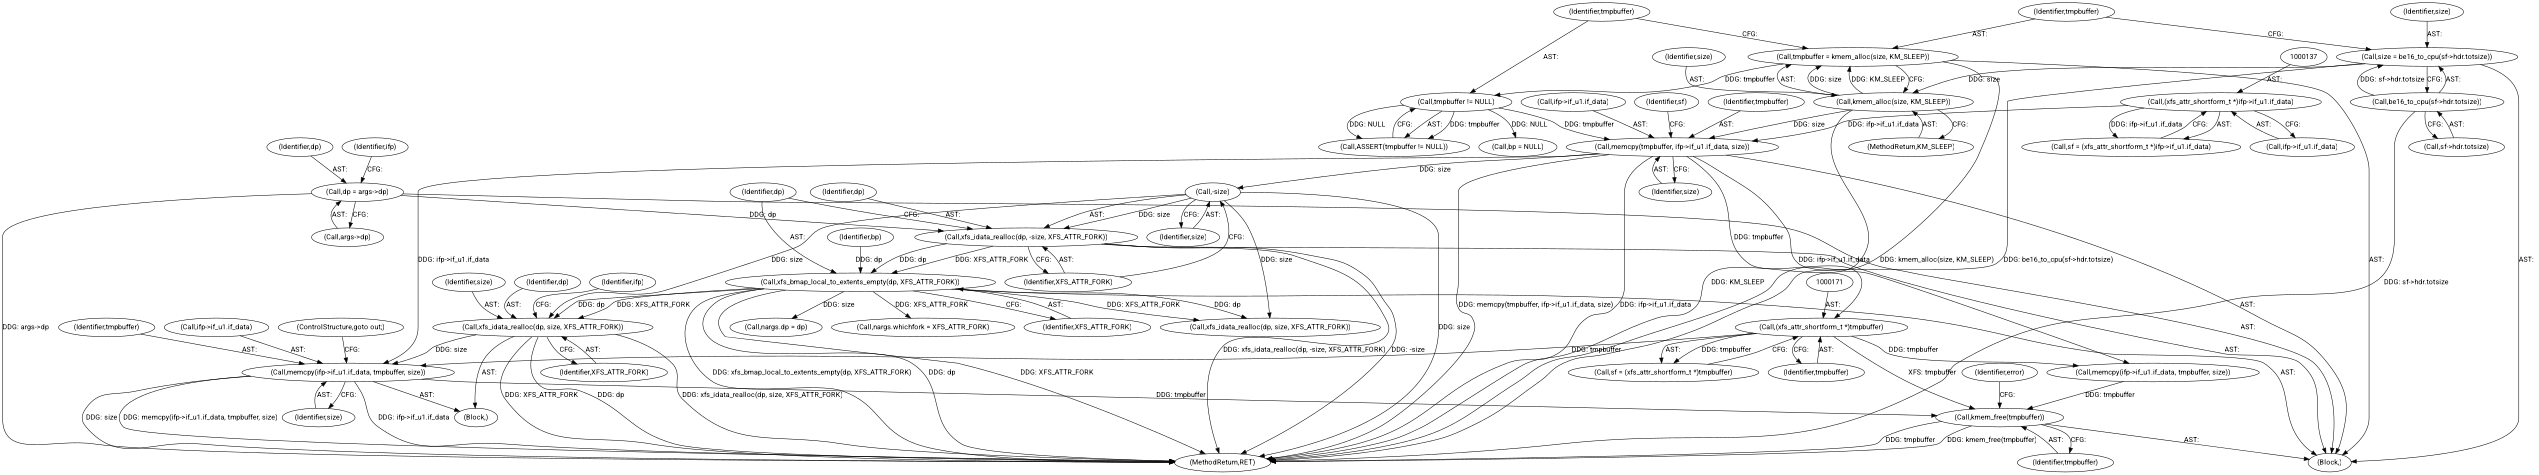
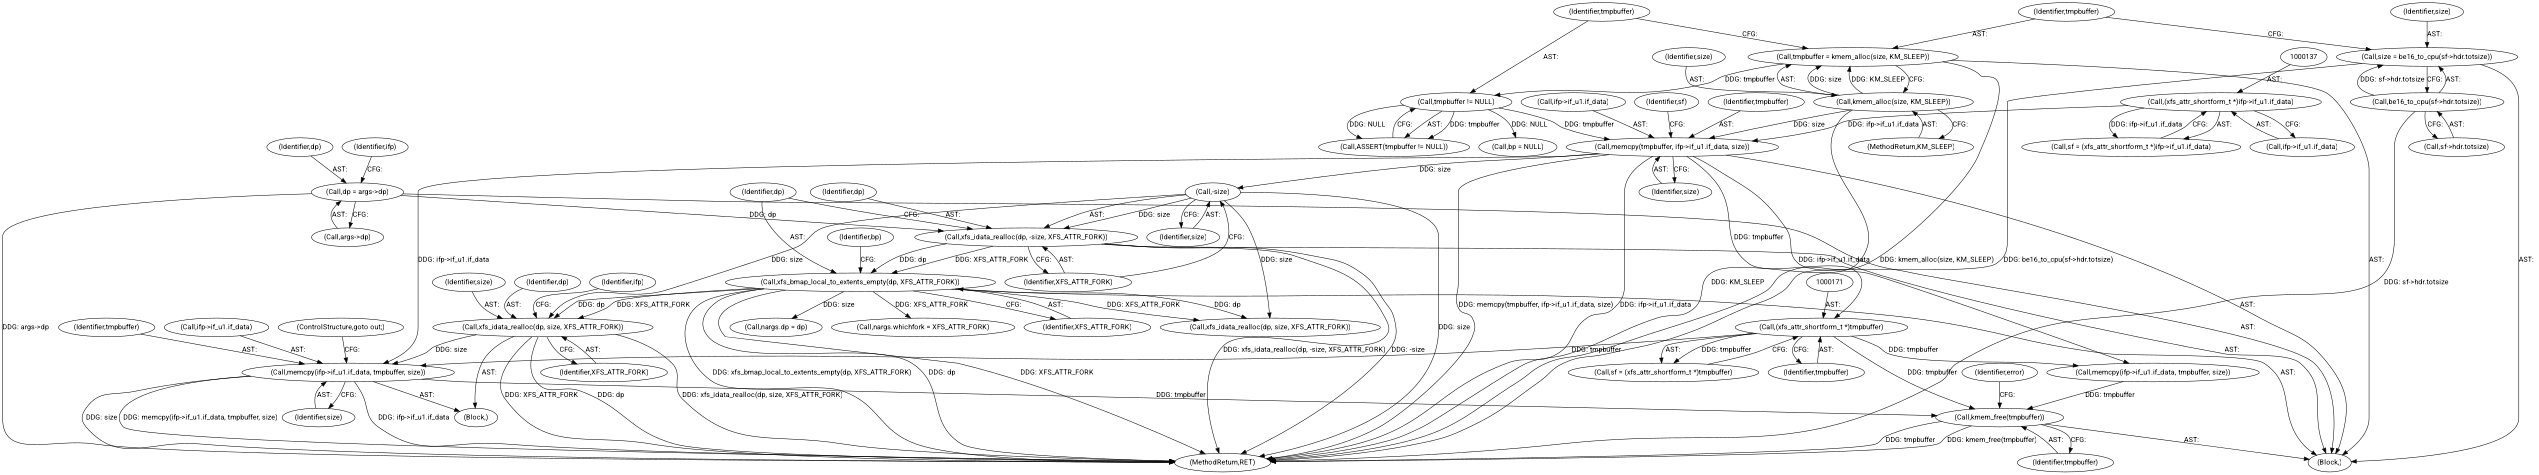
(2163, 67) -> none
(869, 260) -> (869, 260)
(1932, 372) -> (1932, 372)
